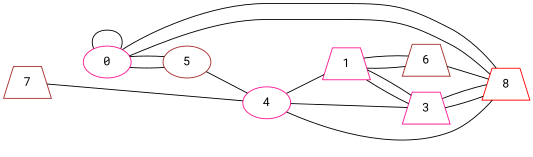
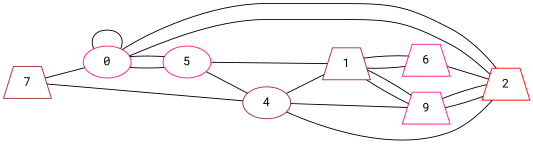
(426, 60) -> (426, 60)
(187, 62) -> (187, 62)
none -> (269, 63)
(346, 64) -> (346, 64)
none -> (65, 73)
(506, 84) -> (506, 84)
(267, 103) -> (267, 103)
(426, 108) -> (426, 108)
